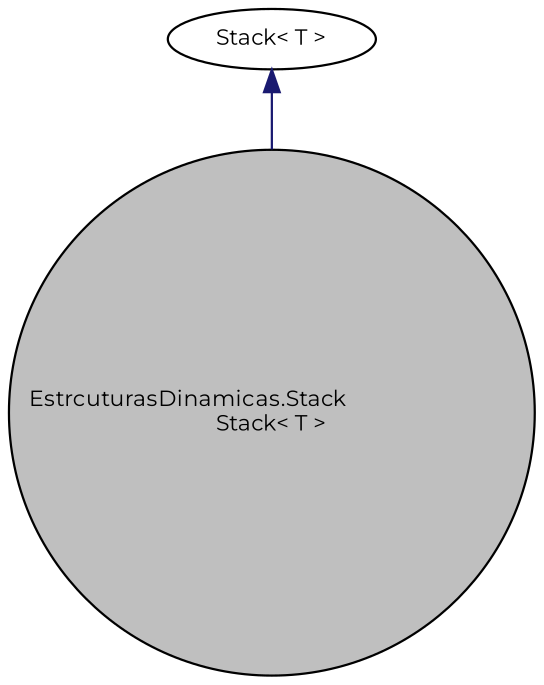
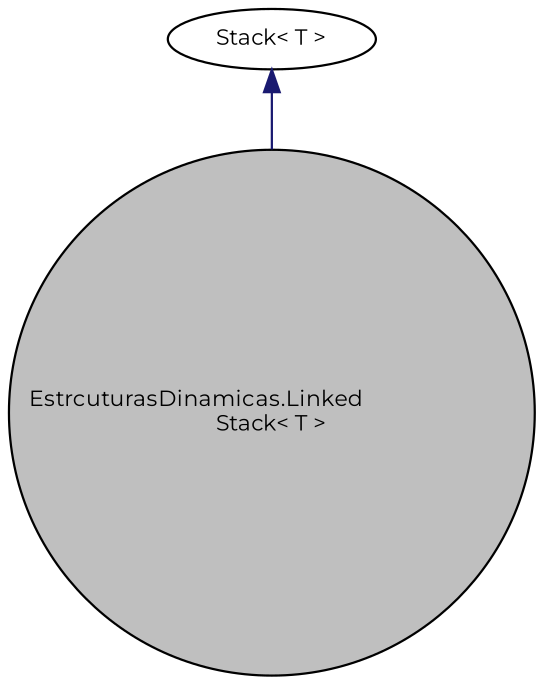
(272, 413) -> (272, 413)
